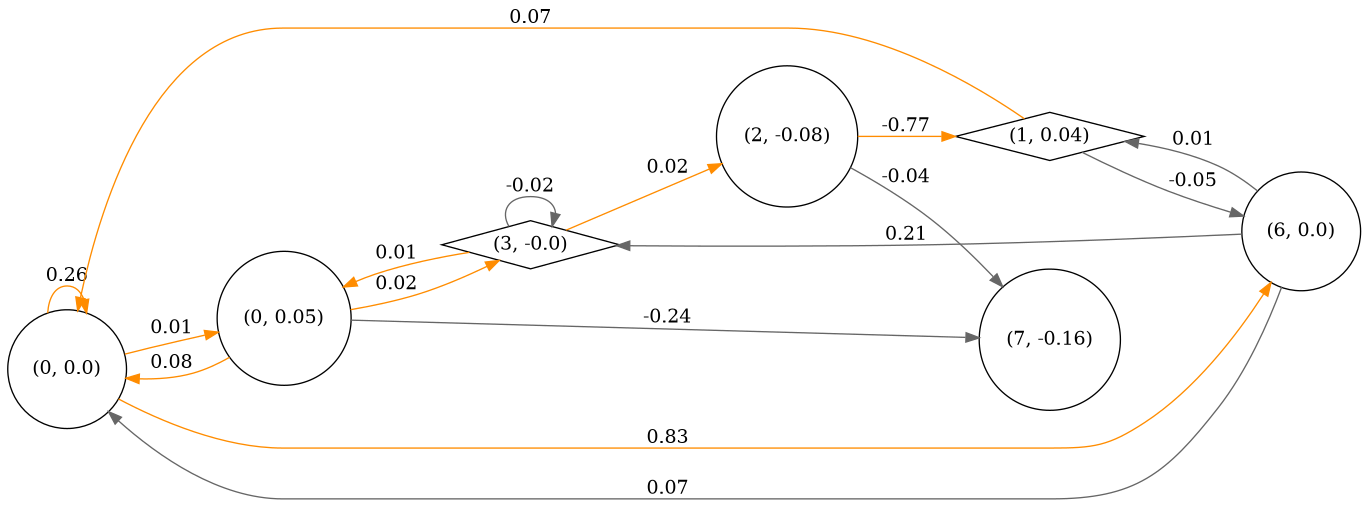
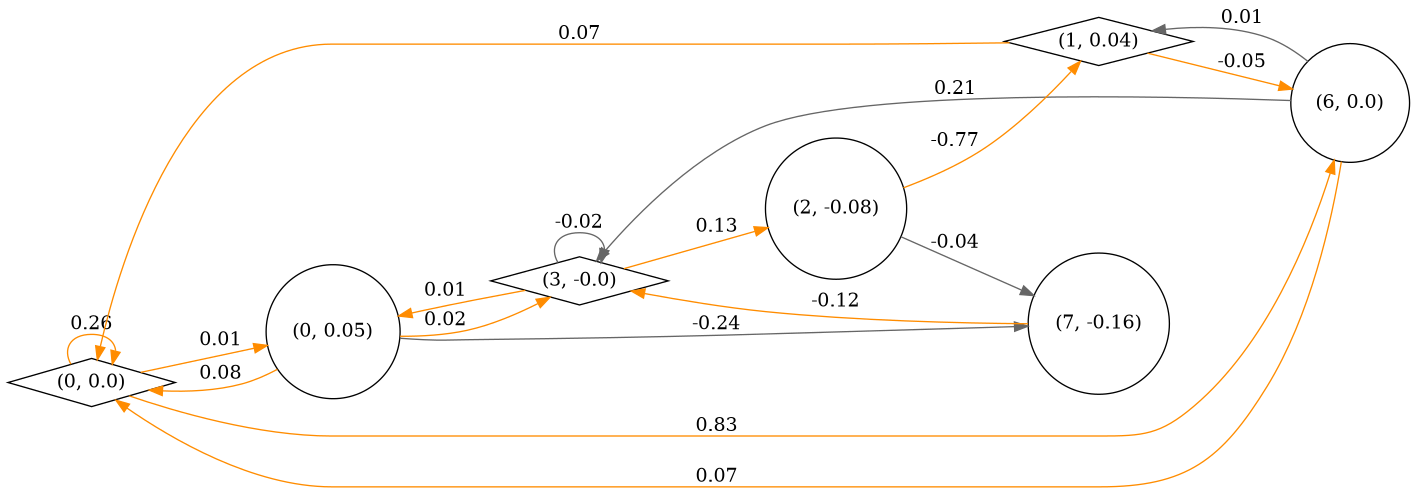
(668, 168) -> (717, 227)
(1155, 186) -> (1213, 69)
none -> (836, 317)
(67, 369) -> (92, 383)
(742, 499) -> (827, 487)
